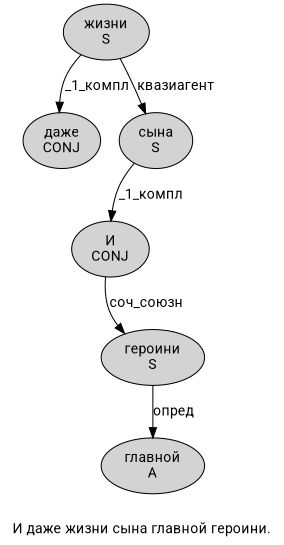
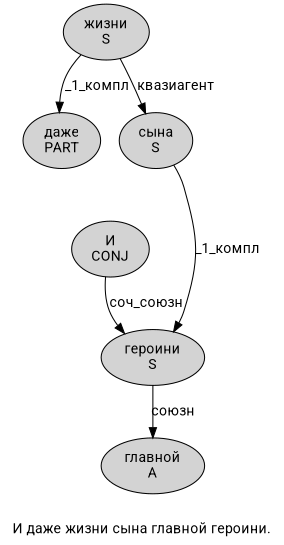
(62, 141) -> (62, 141)
(120, 185) -> (195, 243)
(174, 412) -> (174, 412)
